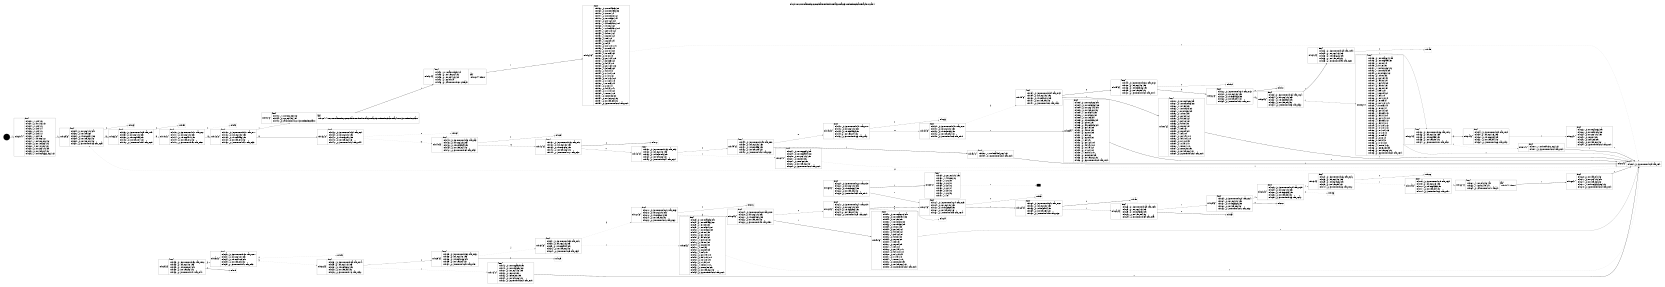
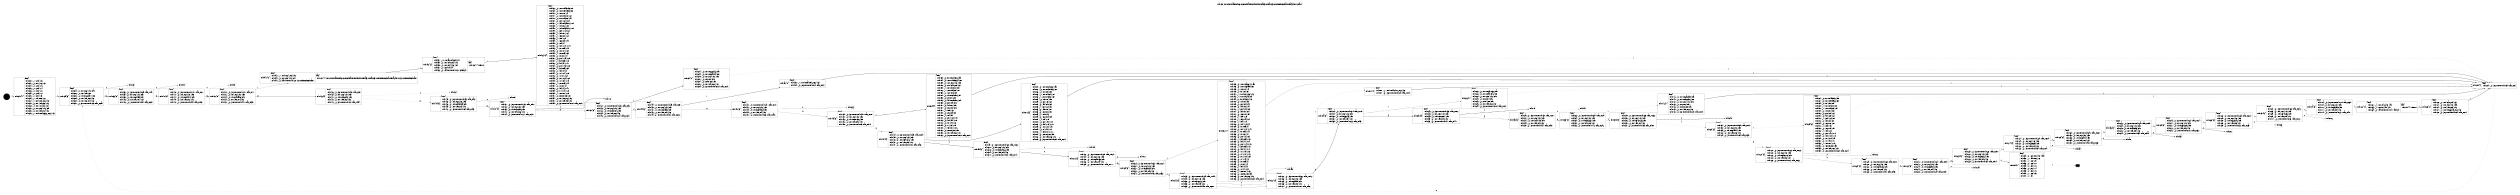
none -> (1388, 116)
(726, 156) -> (656, 94)
(894, 208) -> (1951, 162)
(895, 240) -> none
